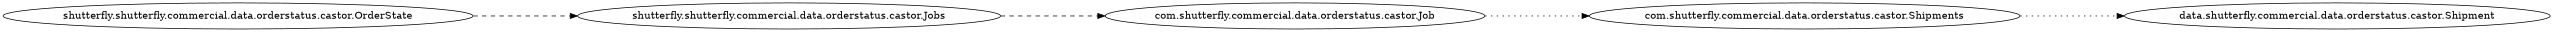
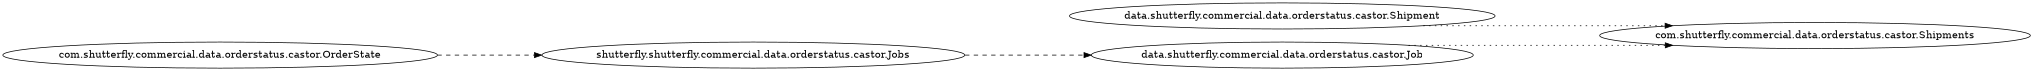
(238, 16) -> (220, 55)
(1295, 16) -> (1282, 55)
(2069, 16) -> (1544, 26)
